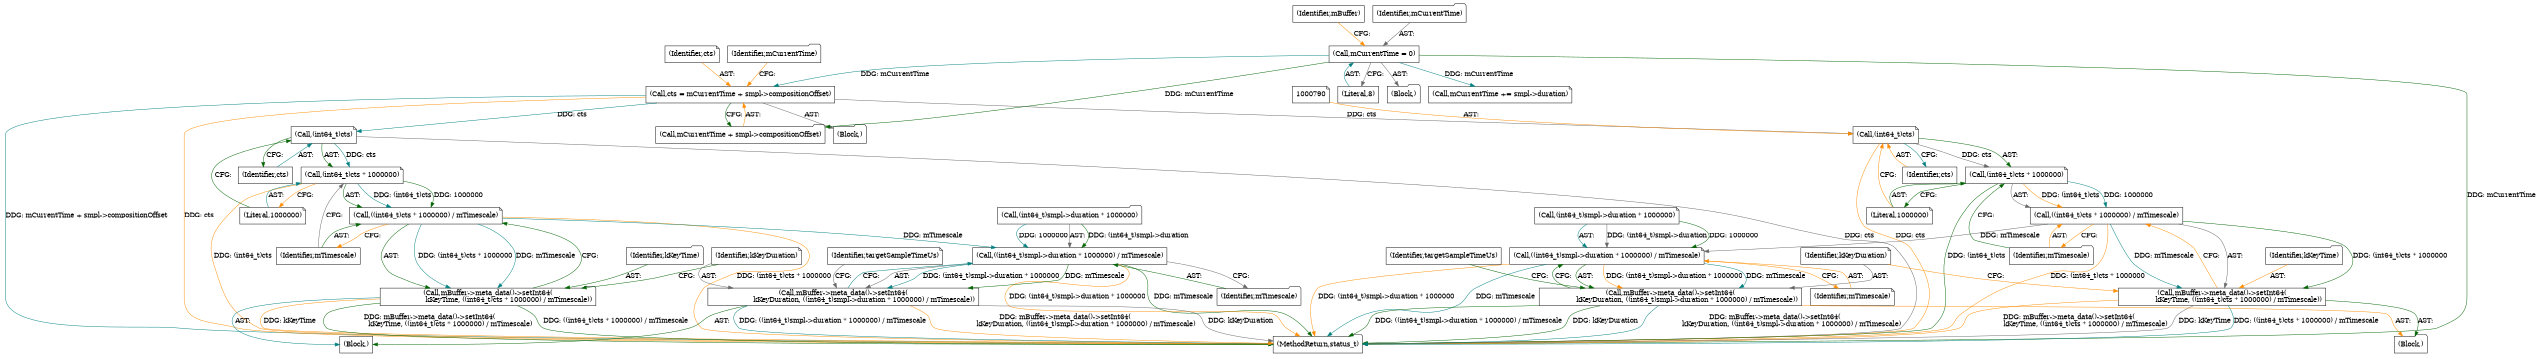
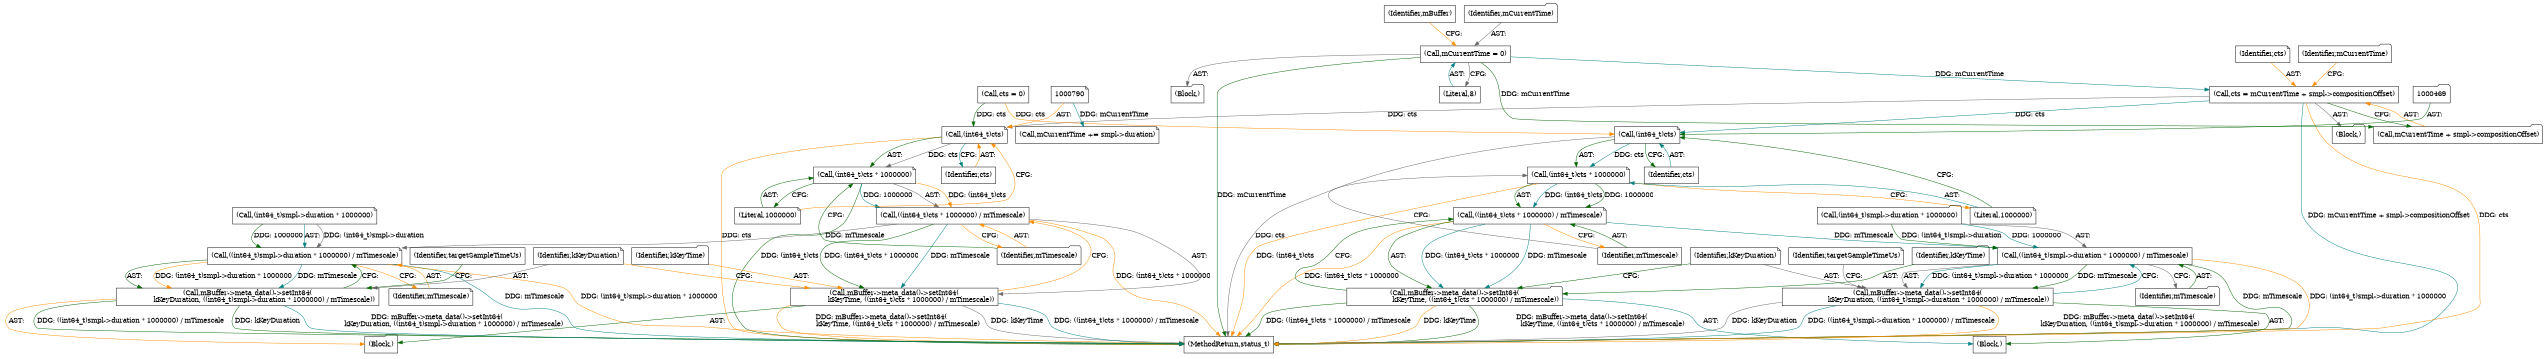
(1435, 74) -> (1078, 113)
none -> (1003, 95)
none -> (2432, 95)
(1318, 345) -> (1229, 345)
